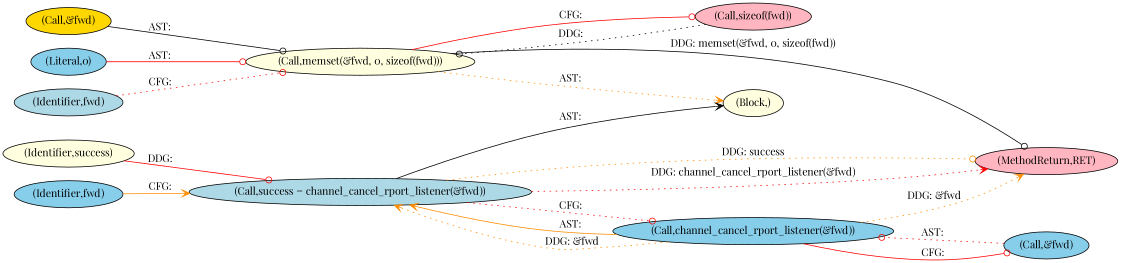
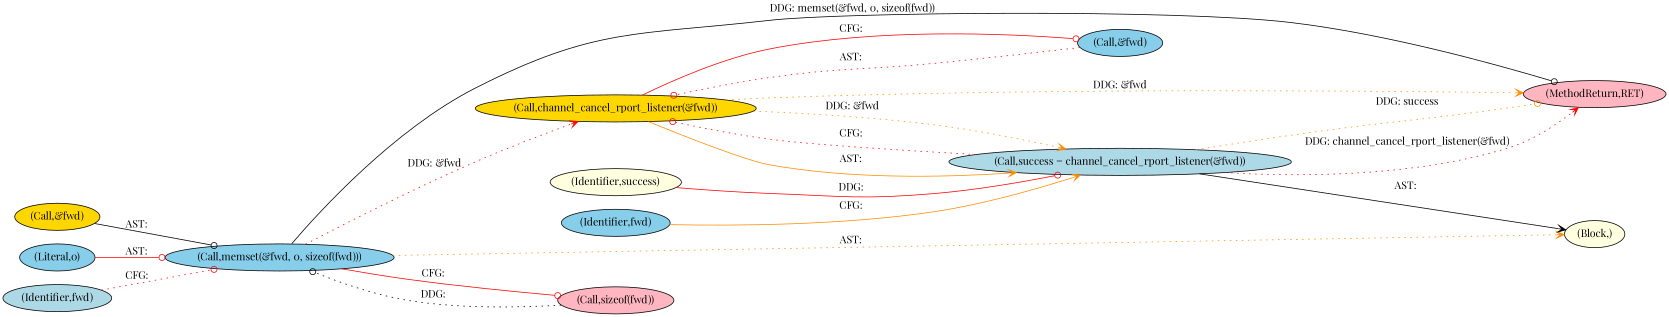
(360, 62) -> (280, 257)
none -> (436, 180)
(753, 231) -> (616, 108)
